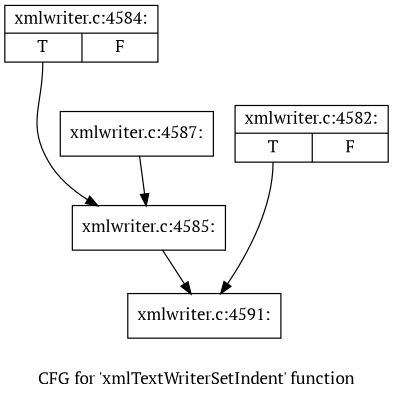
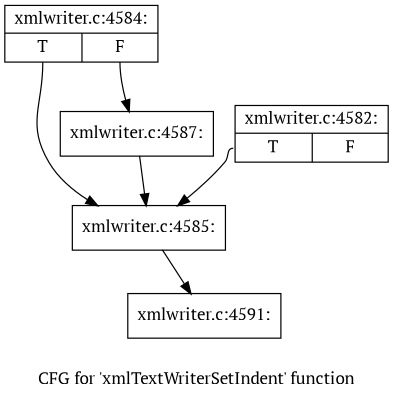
none -> (122, 81)
(259, 226) -> (213, 175)
